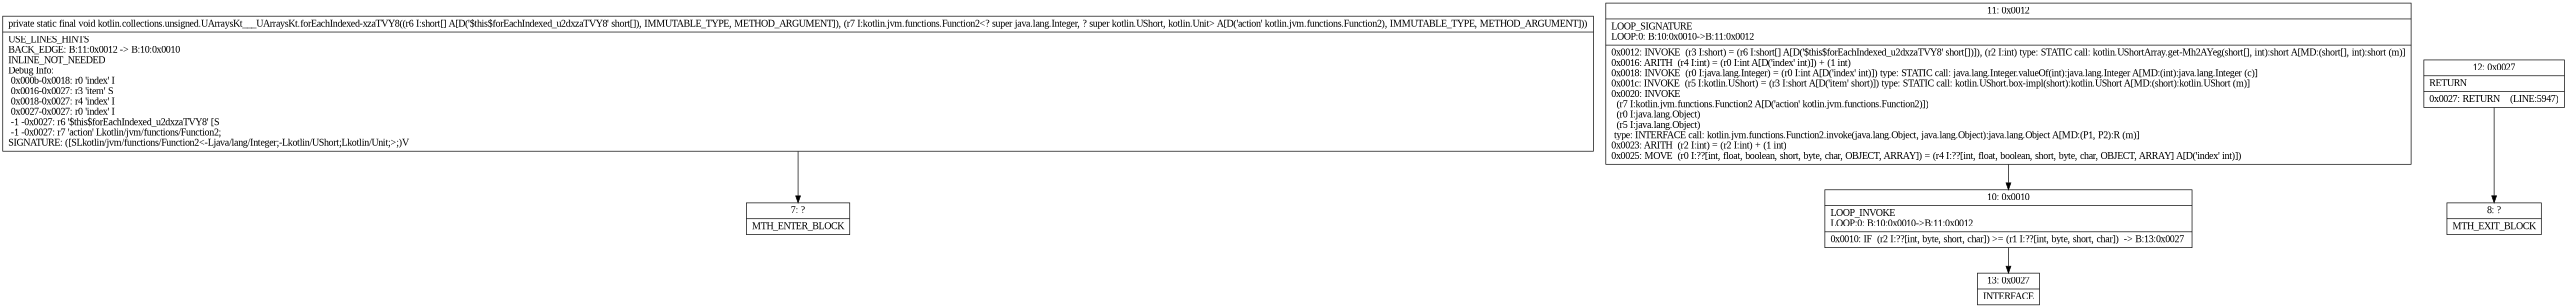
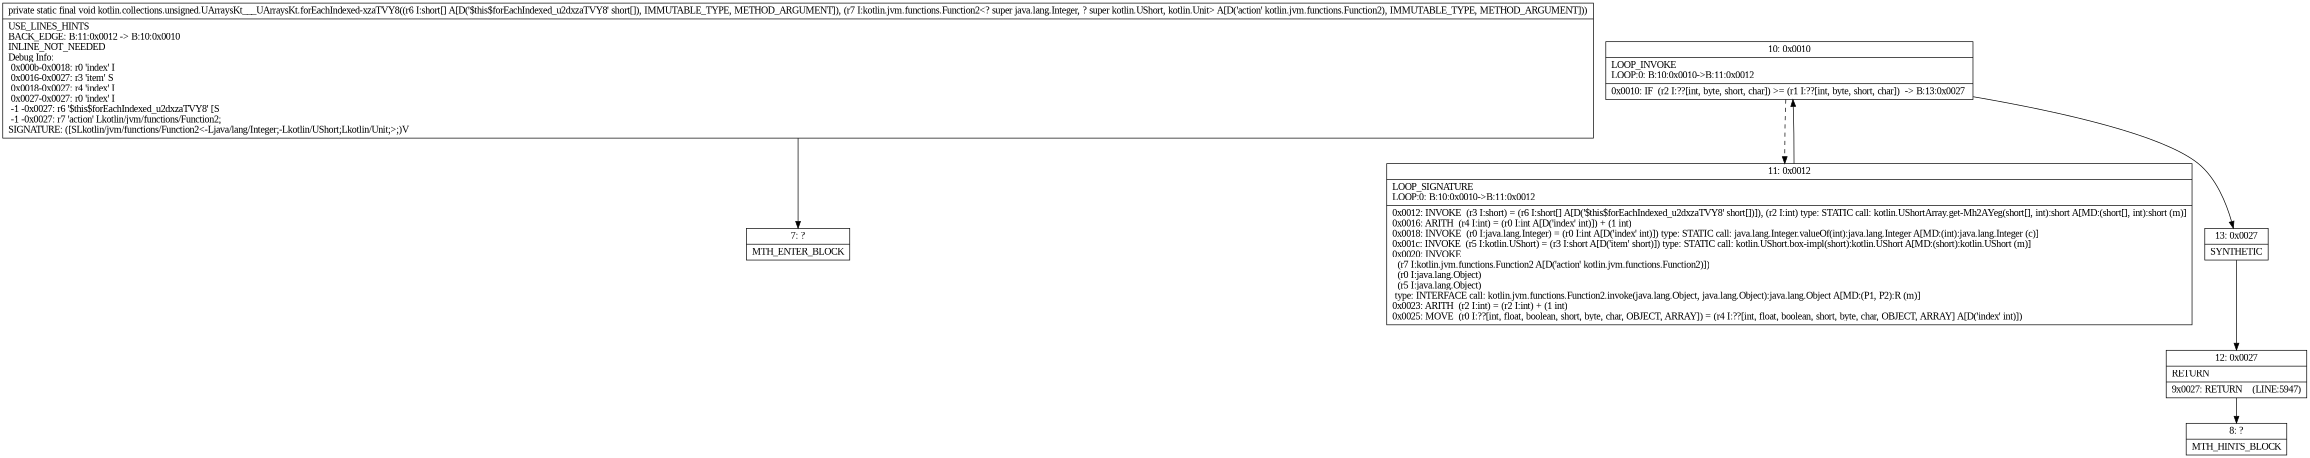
(2494, 99) -> (2236, 390)
none -> (1785, 128)
(2494, 226) -> (2236, 447)
(2008, 297) -> (2236, 252)
none -> (2236, 302)
